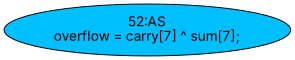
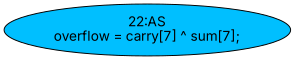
(147, 30) -> (147, 30)
